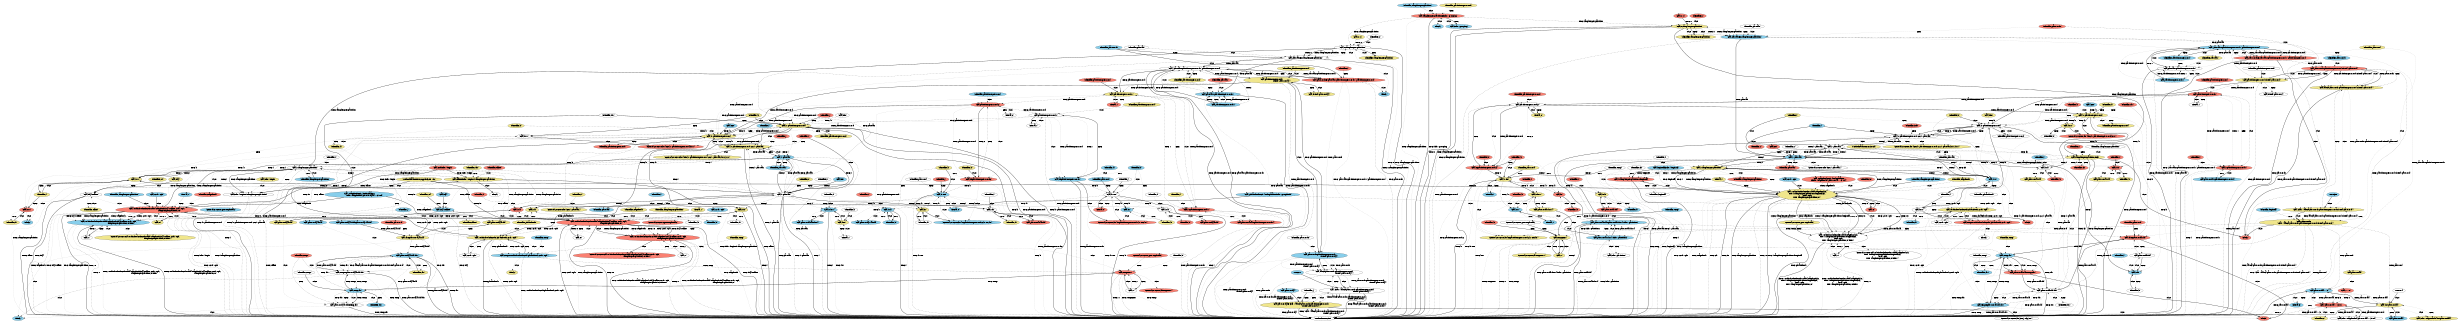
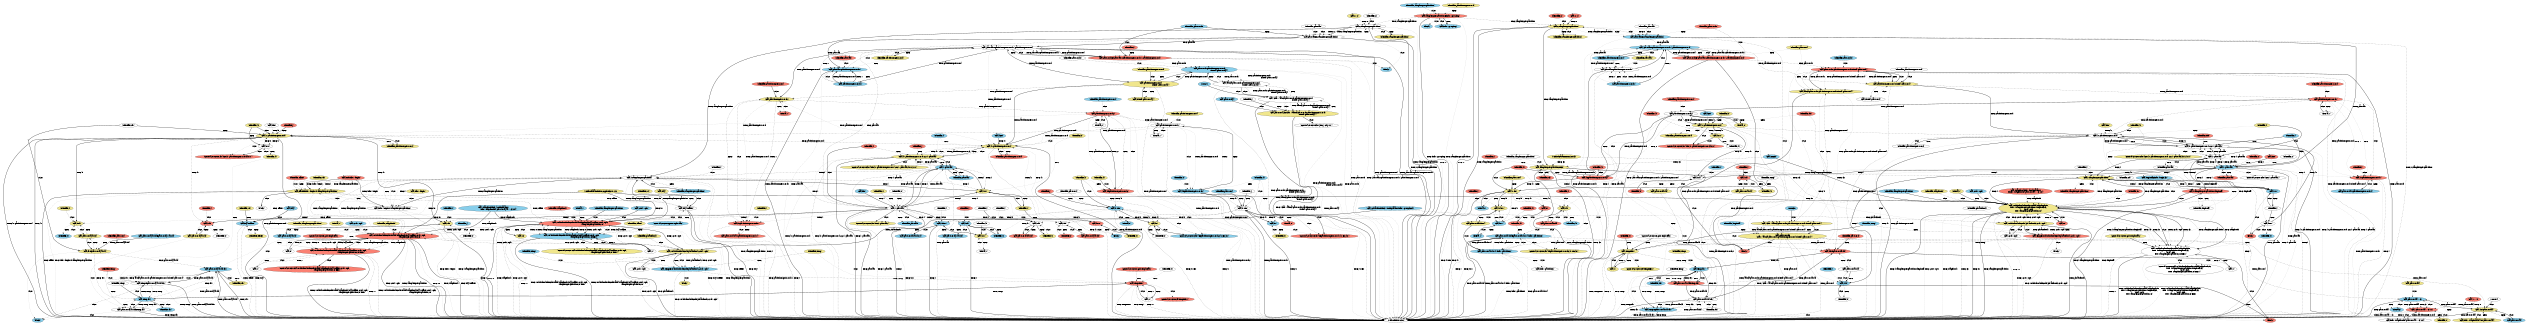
none -> (1169, 73)
none -> (1771, 157)
